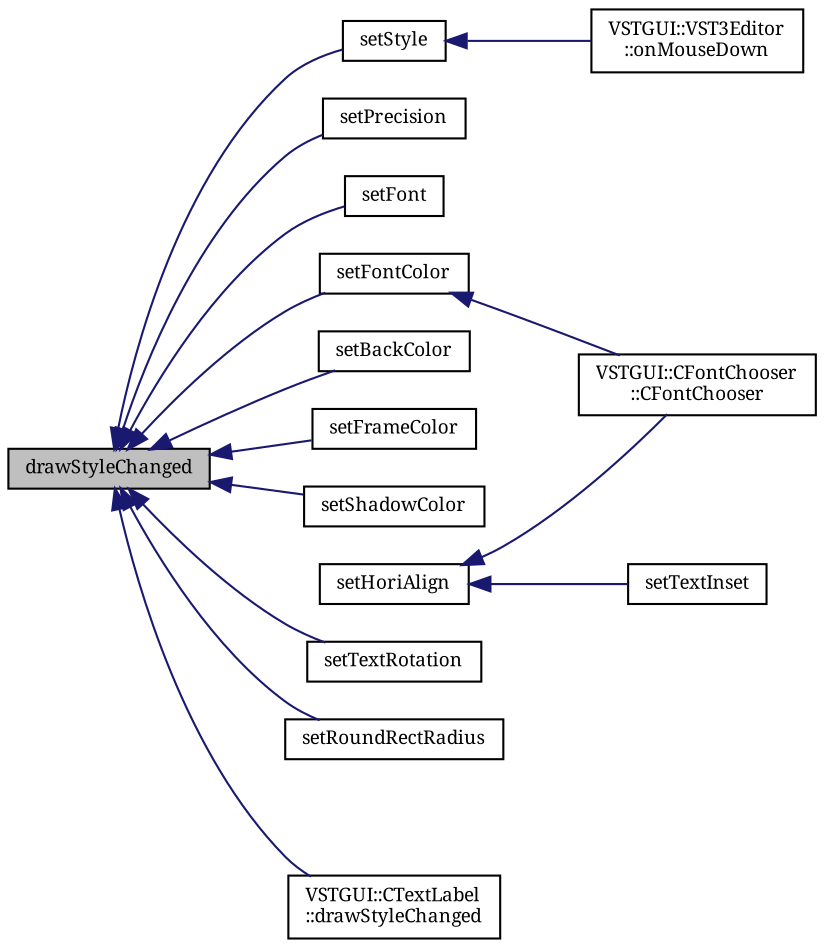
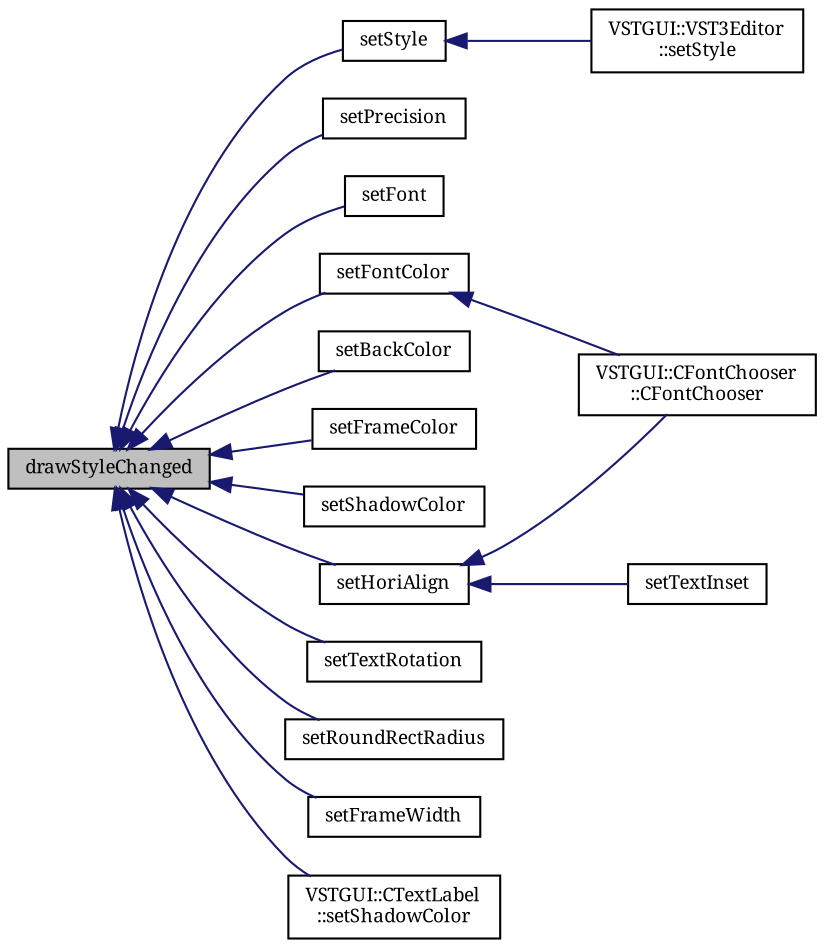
(697, 41) -> (697, 41)
none -> (253, 533)
none -> (394, 817)
(394, 907) -> (394, 907)
